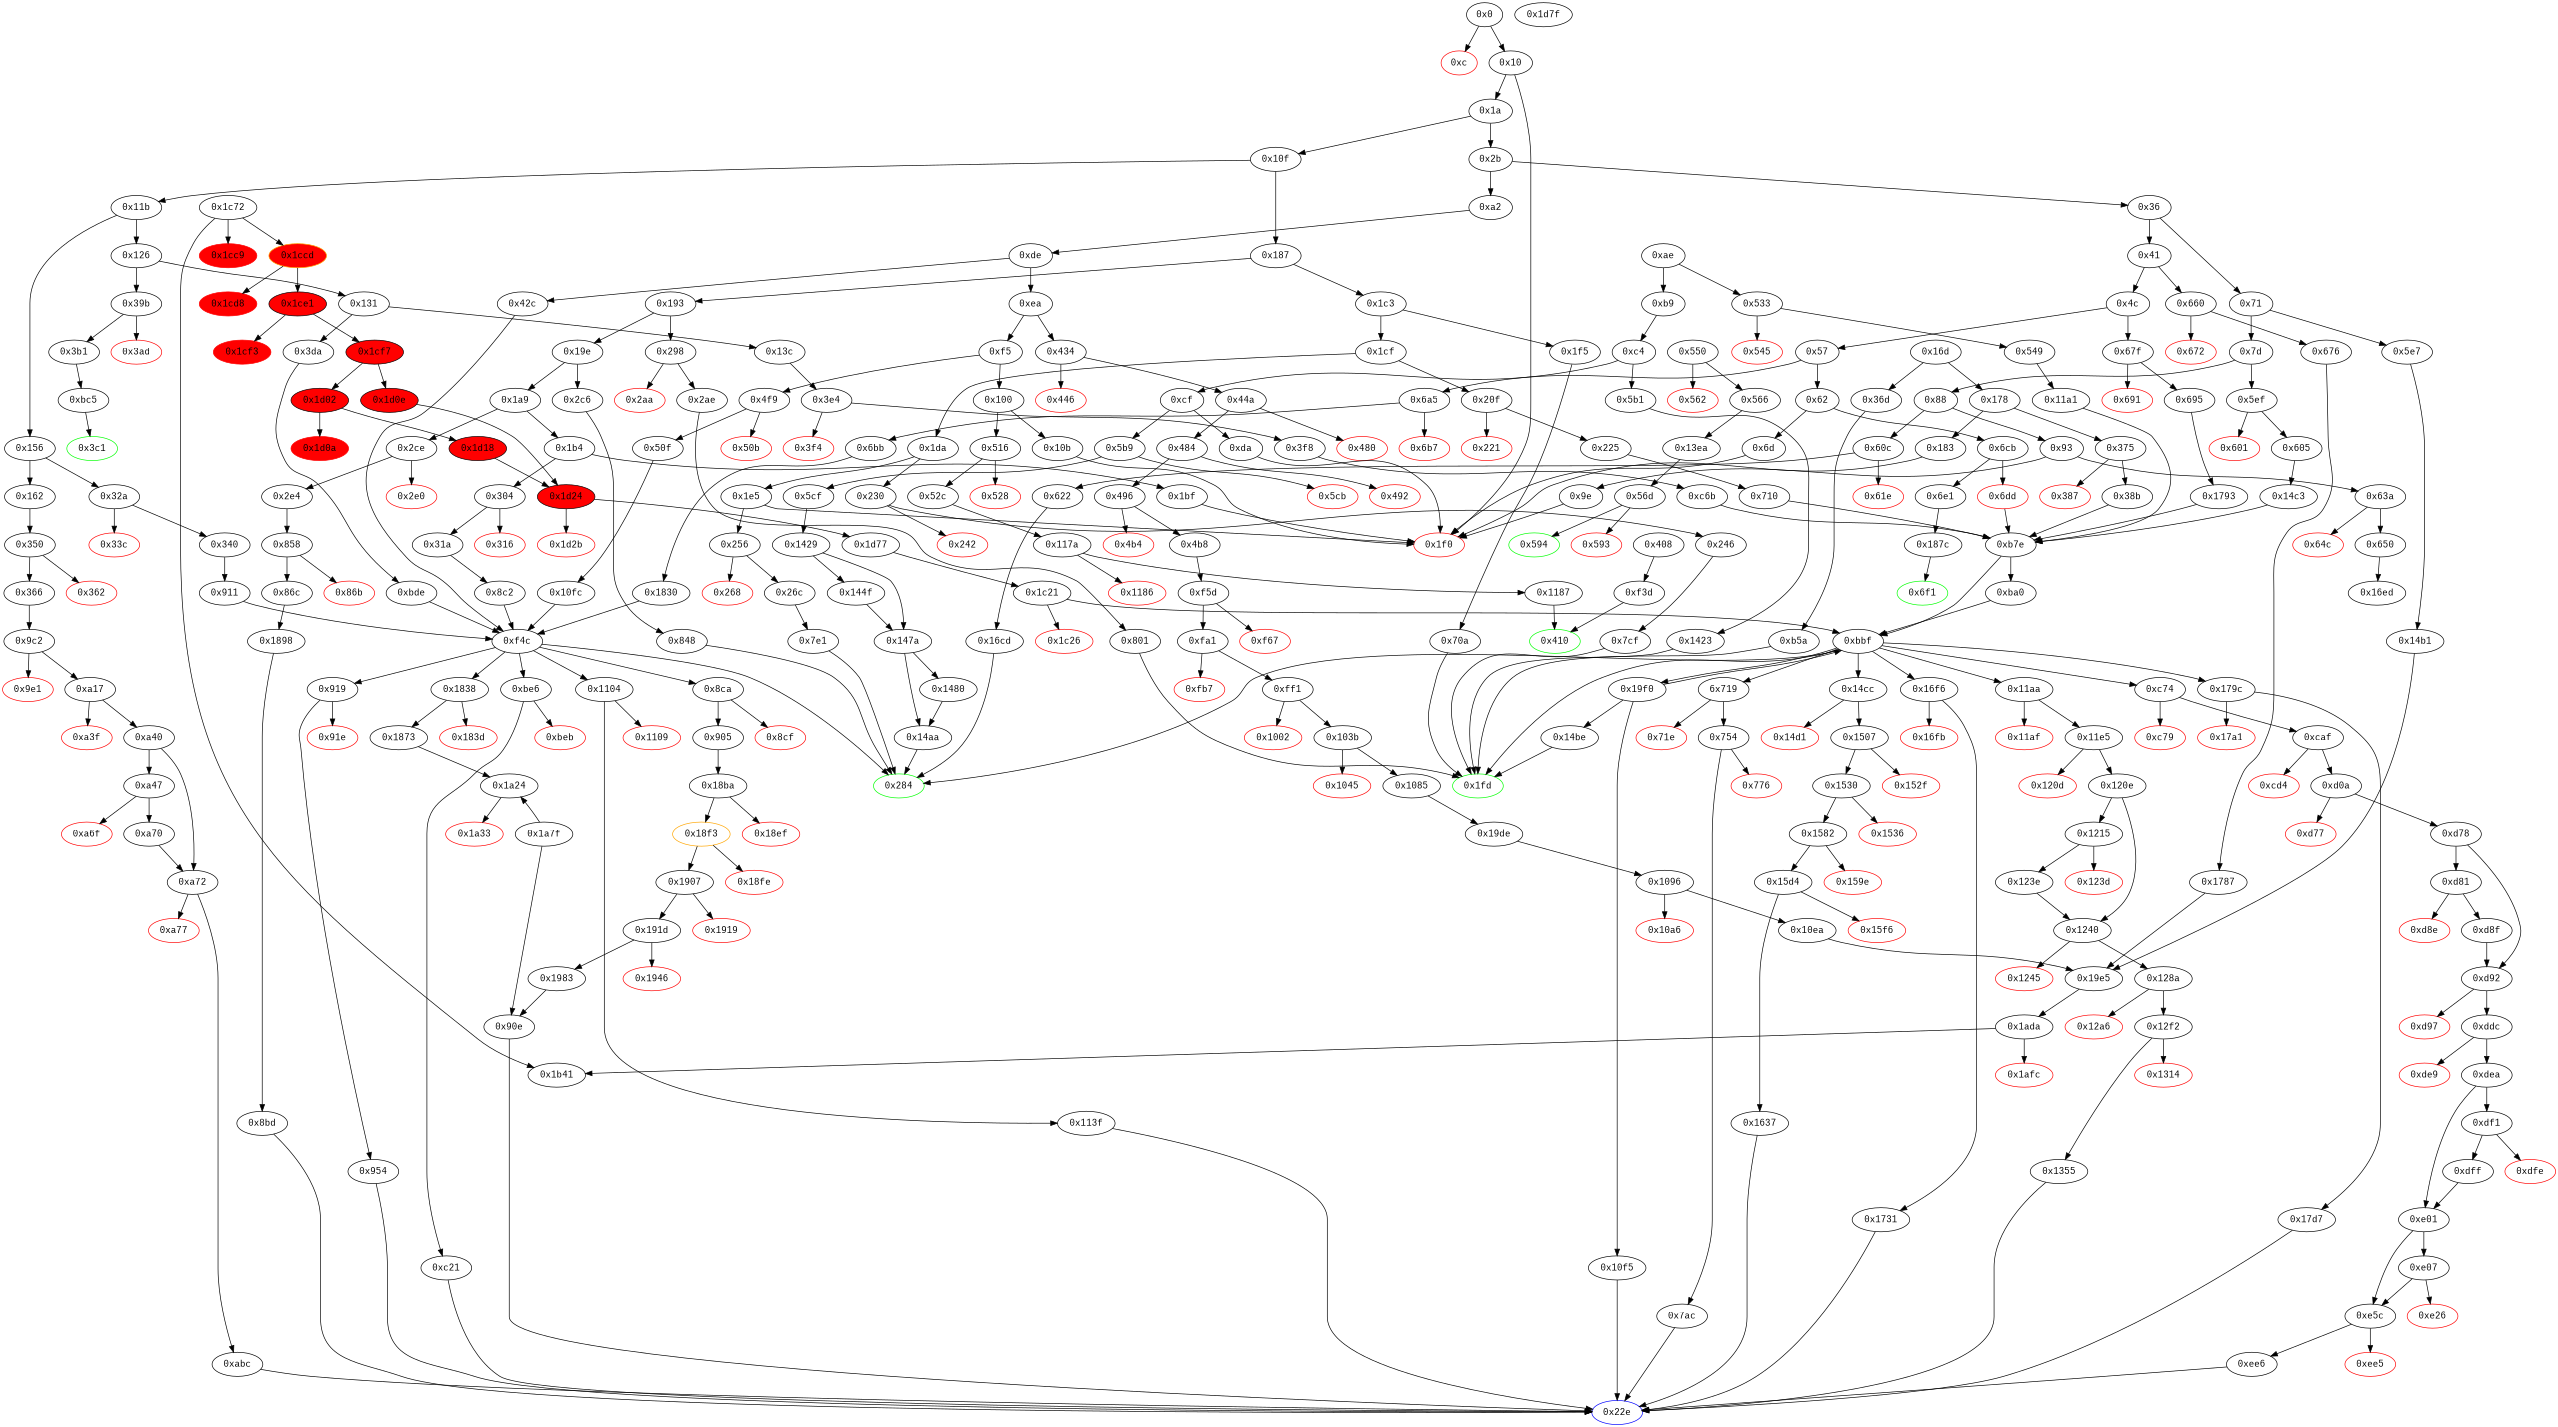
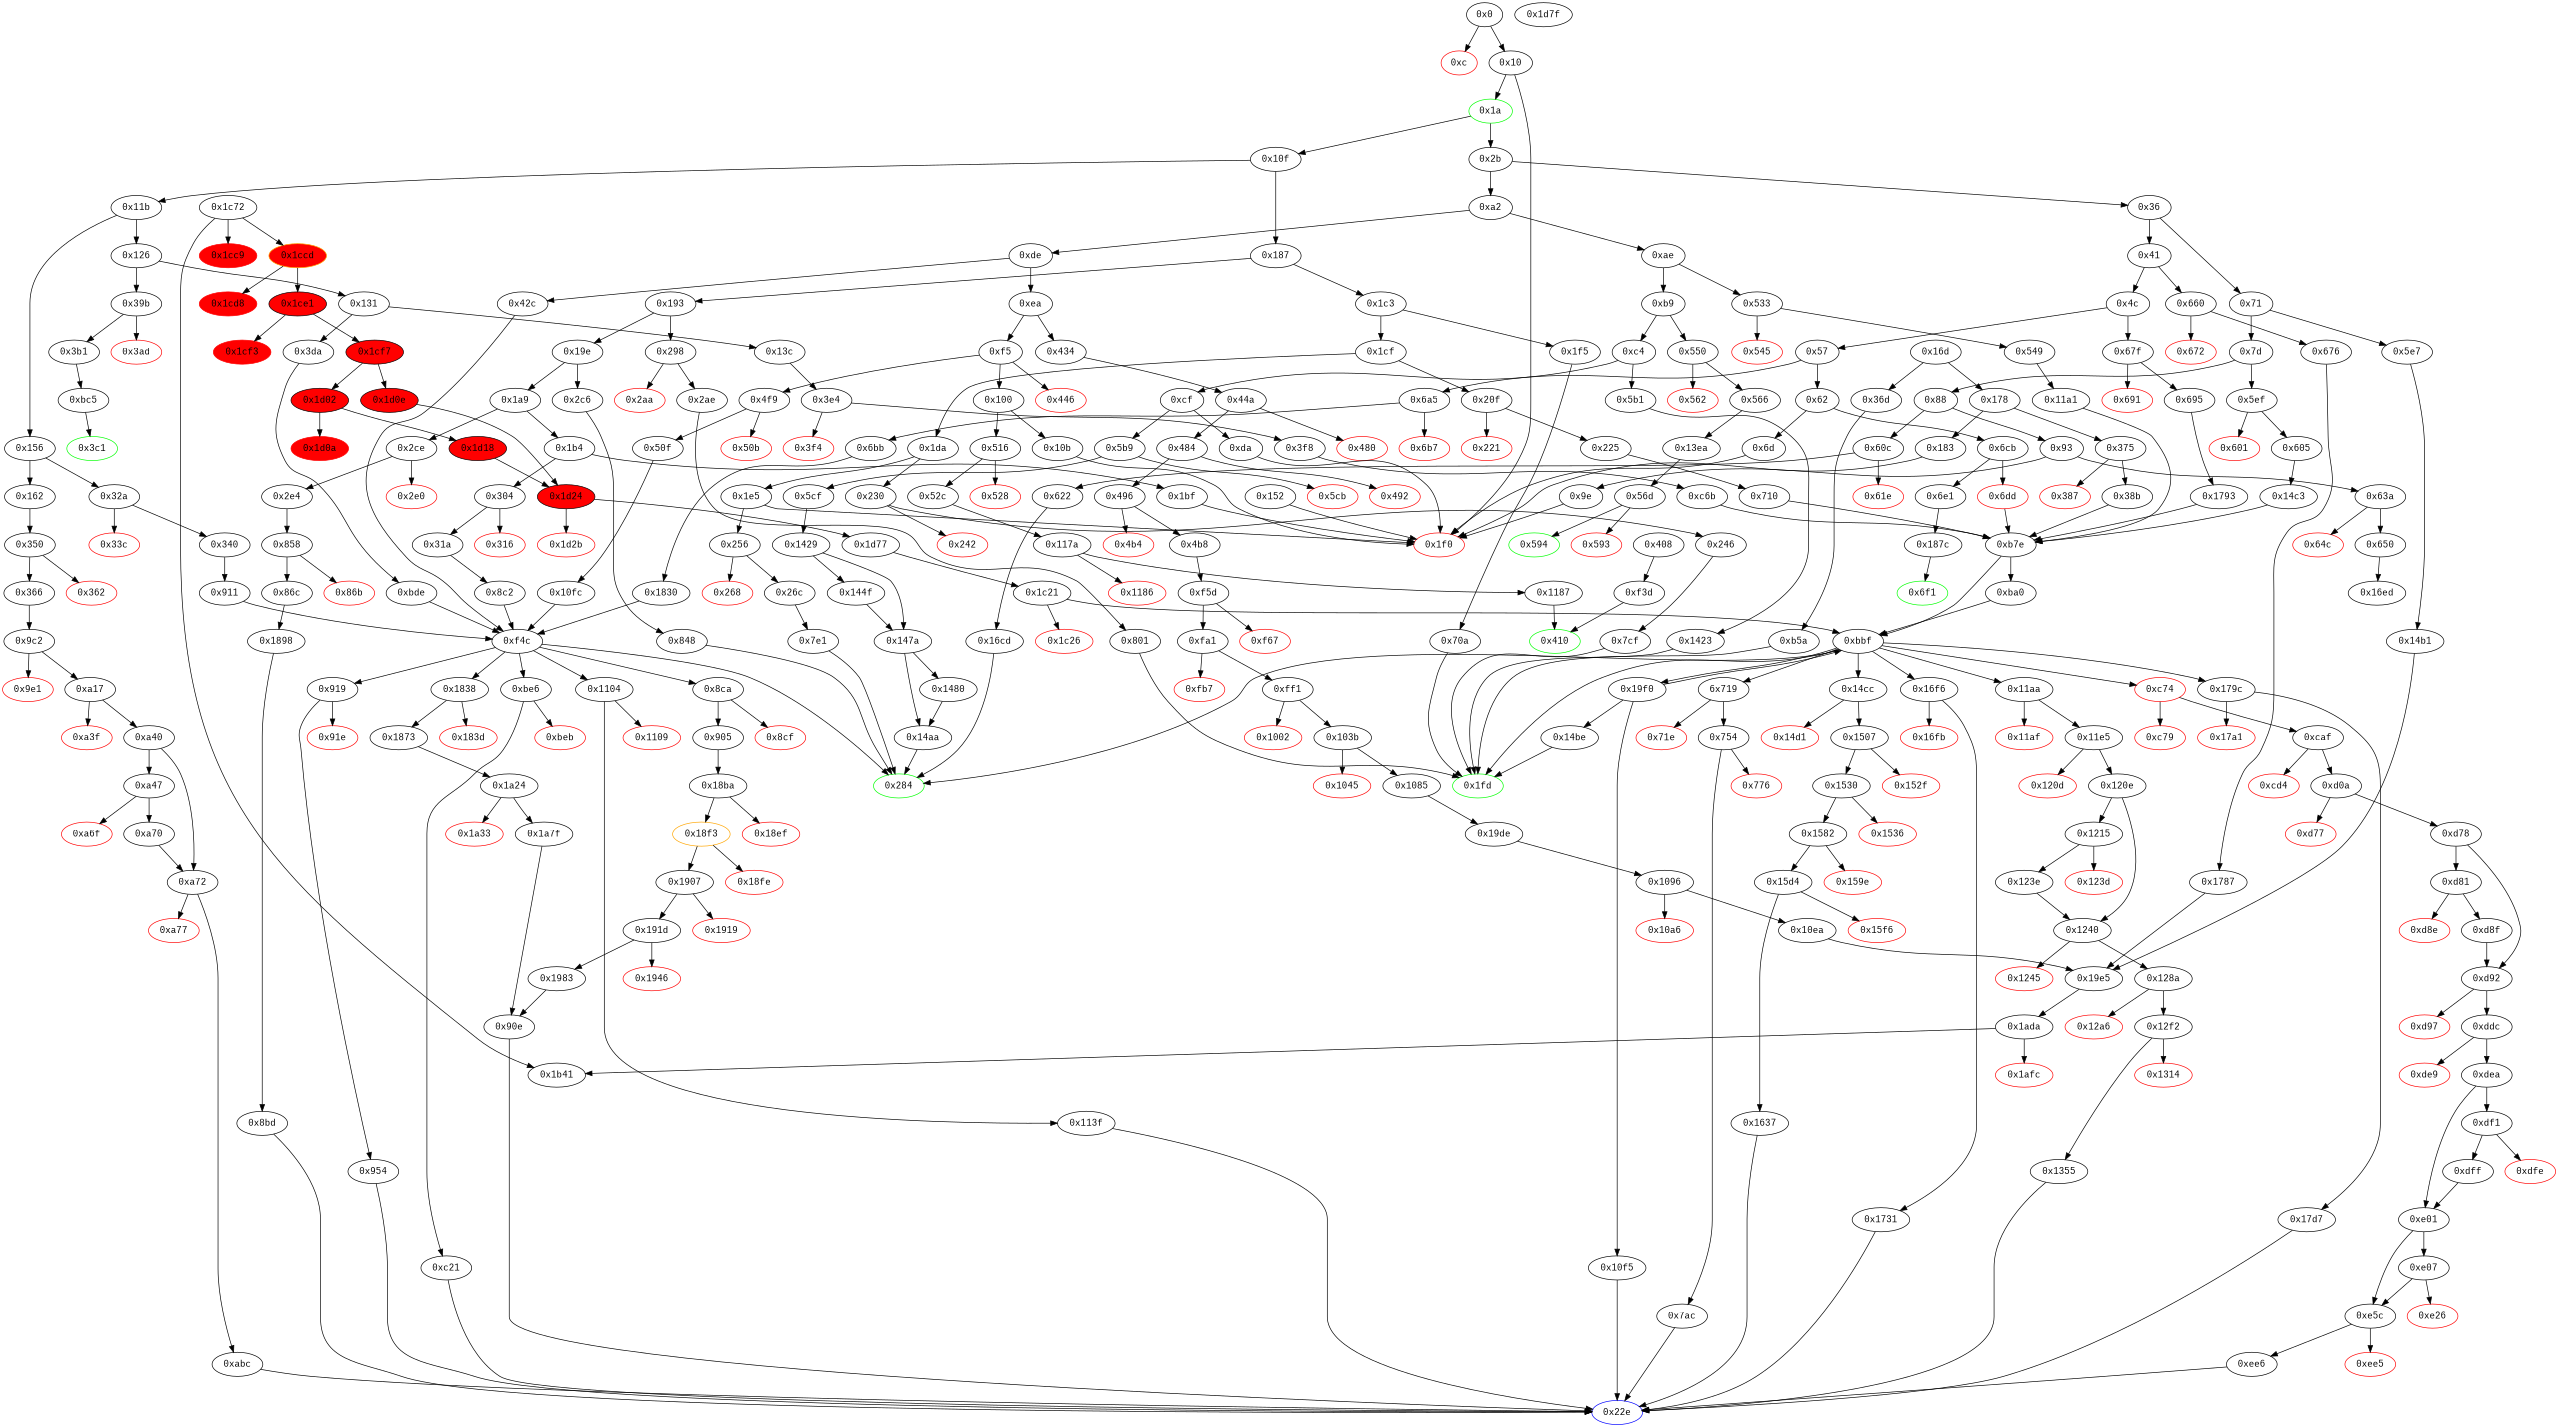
(1491, 111) -> (1491, 111)
none -> (1574, 231)
none -> (1676, 325)
(1061, 376) -> (1024, 371)
none -> (1270, 497)
(2160, 690) -> (2160, 690)
(533, 812) -> (521, 808)
